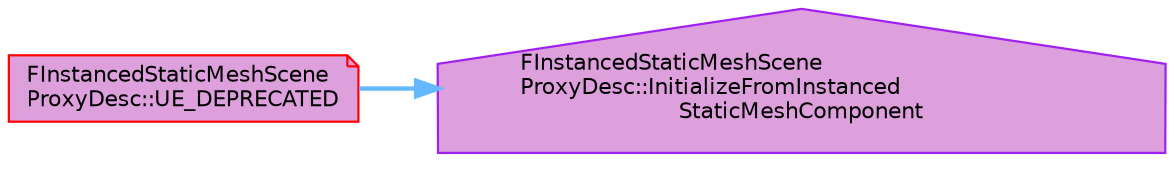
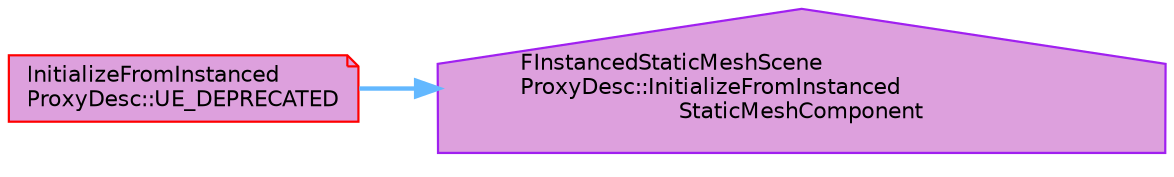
(184, 89) -> (184, 89)
